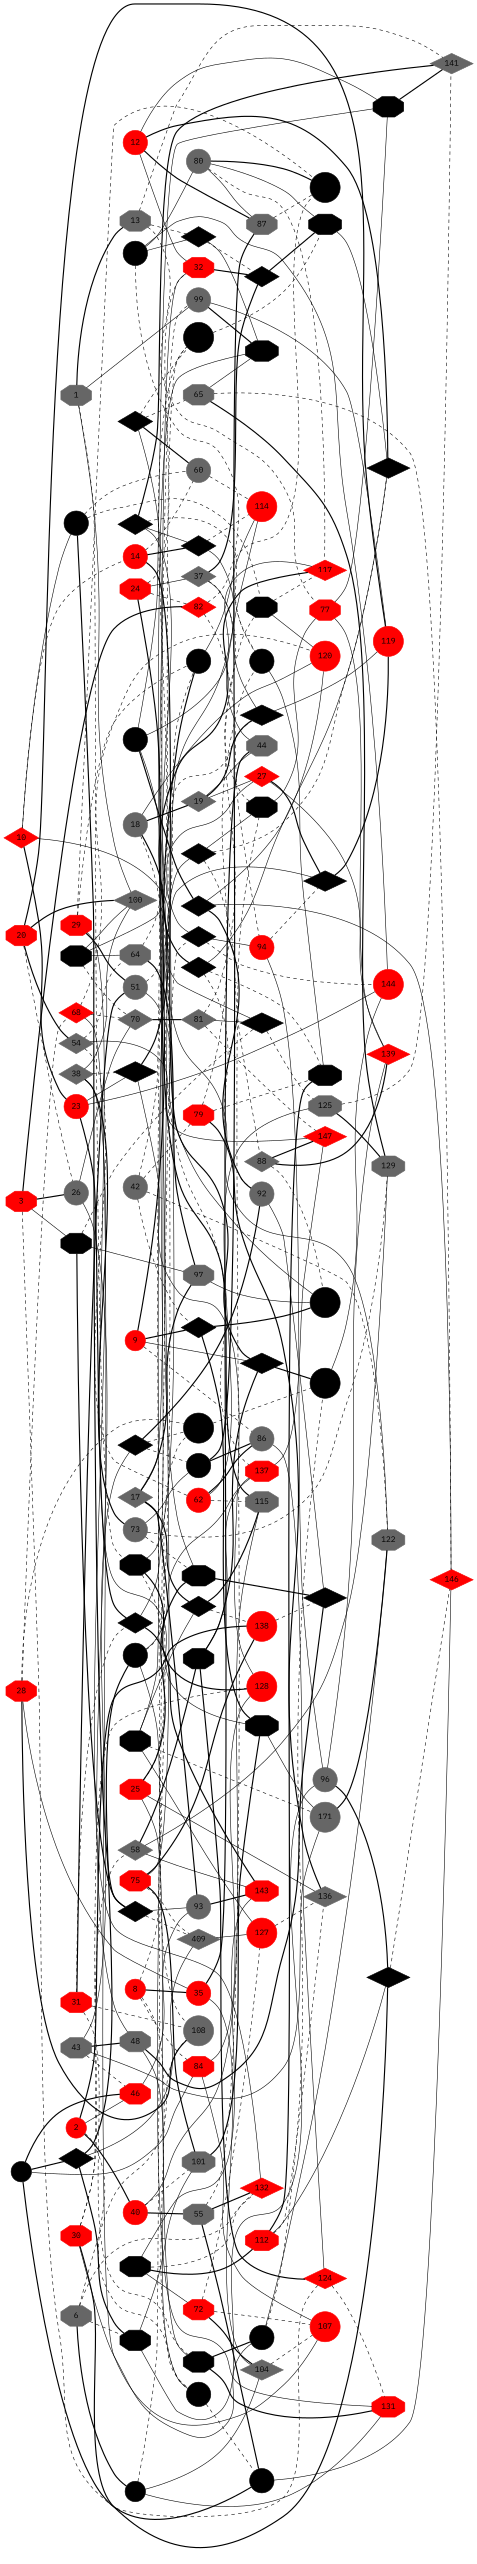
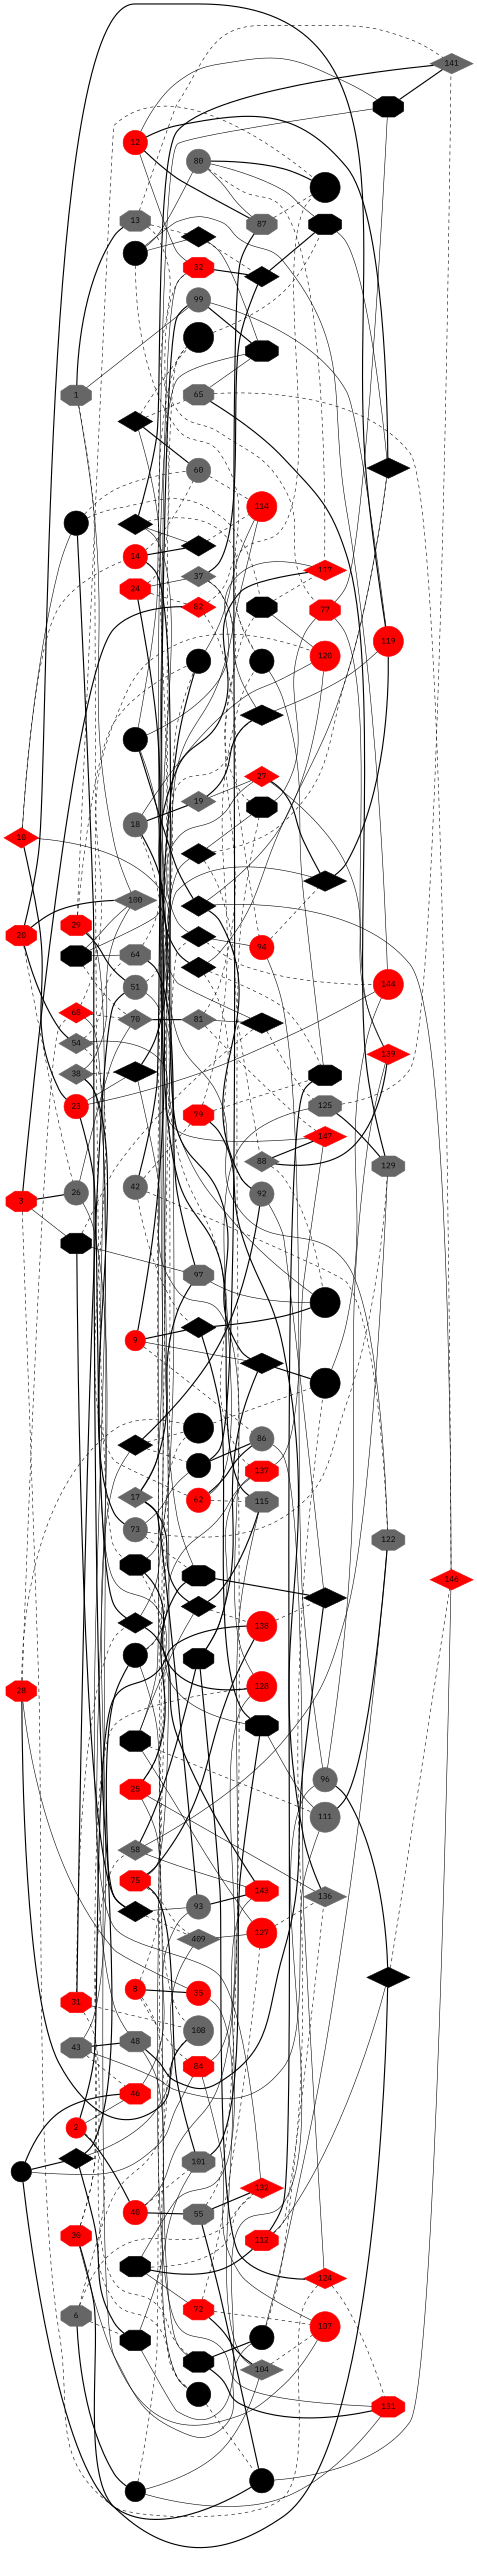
(161, 739) -> (161, 739)
(262, 746) -> none
(325, 1817) -> (325, 1817)
